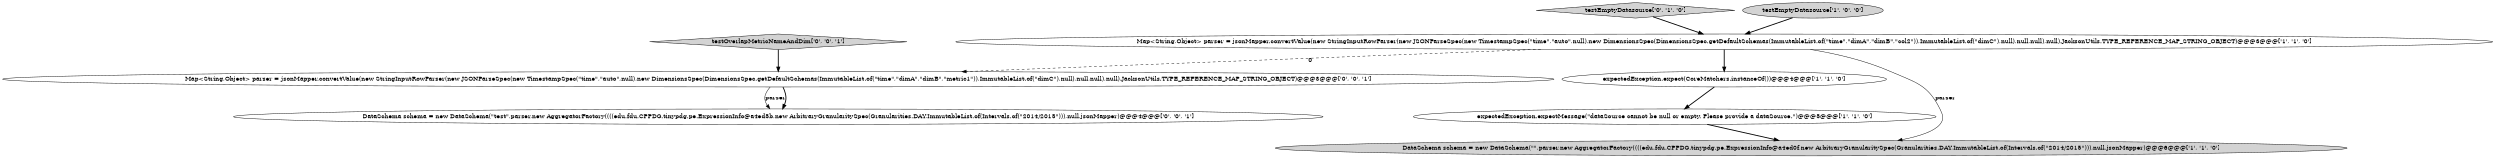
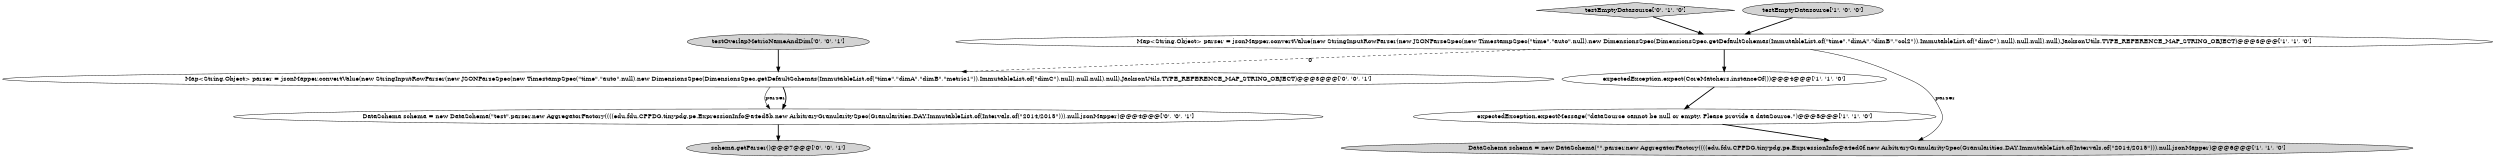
(778, 42) -> (778, 42)
none -> (778, 148)
